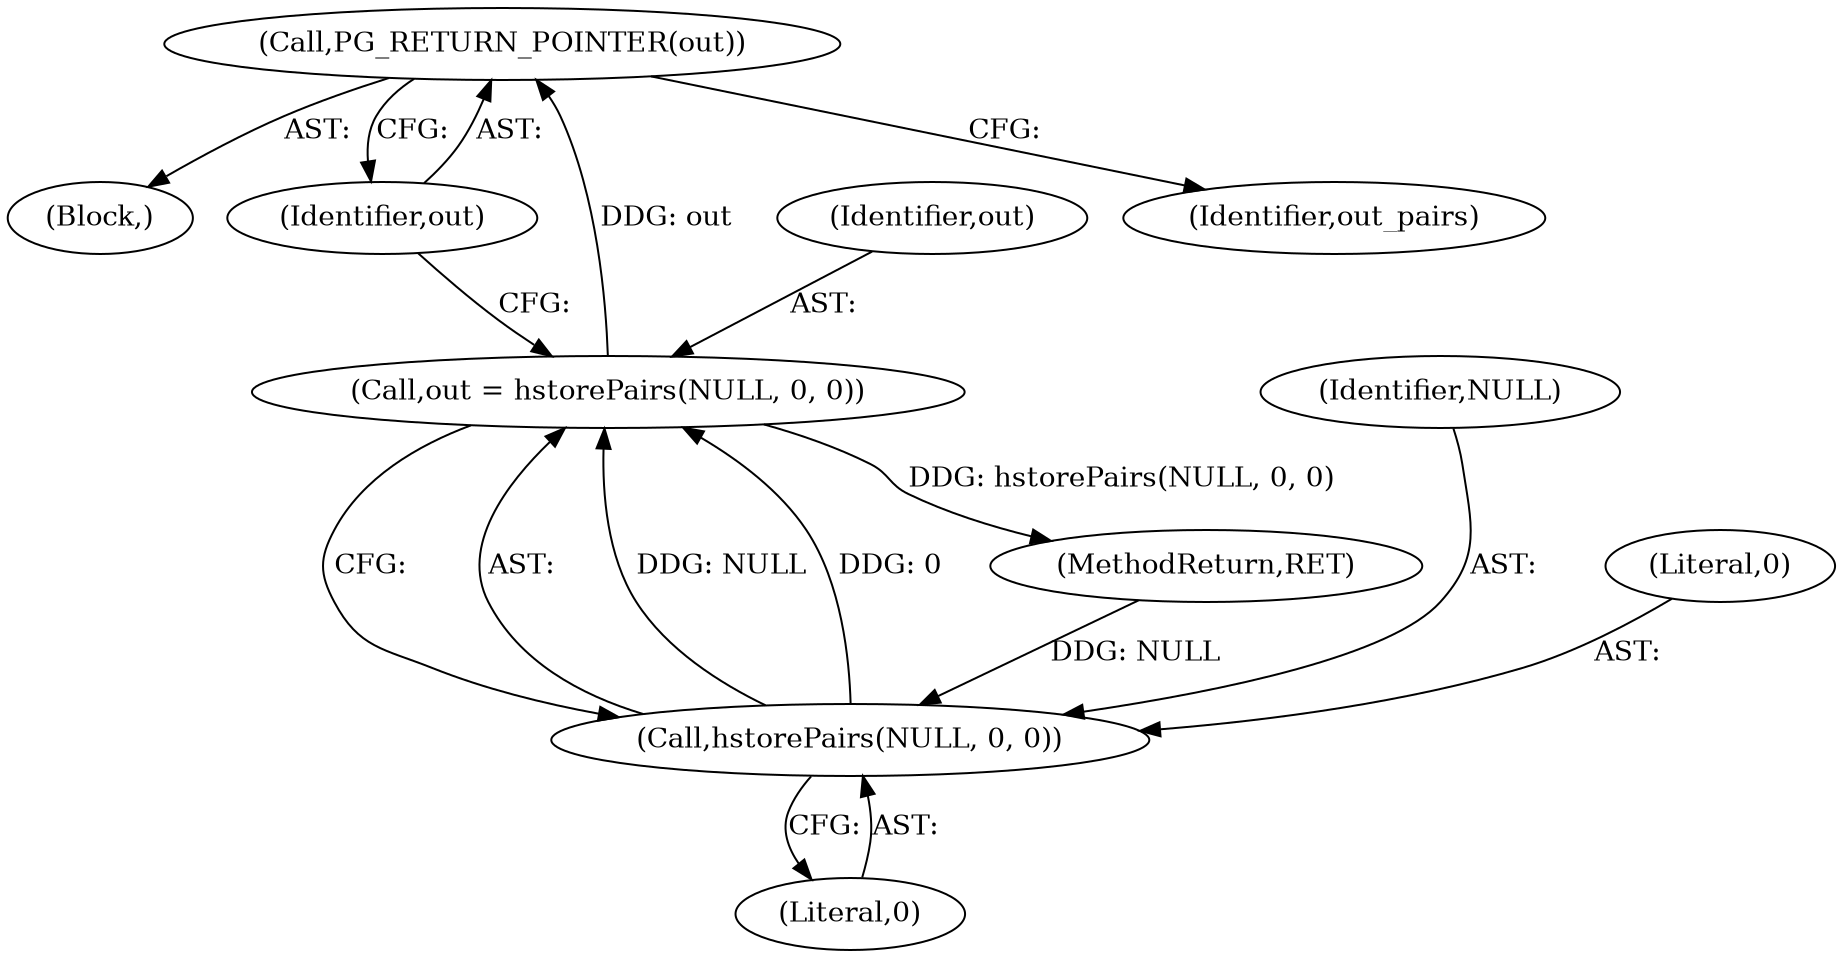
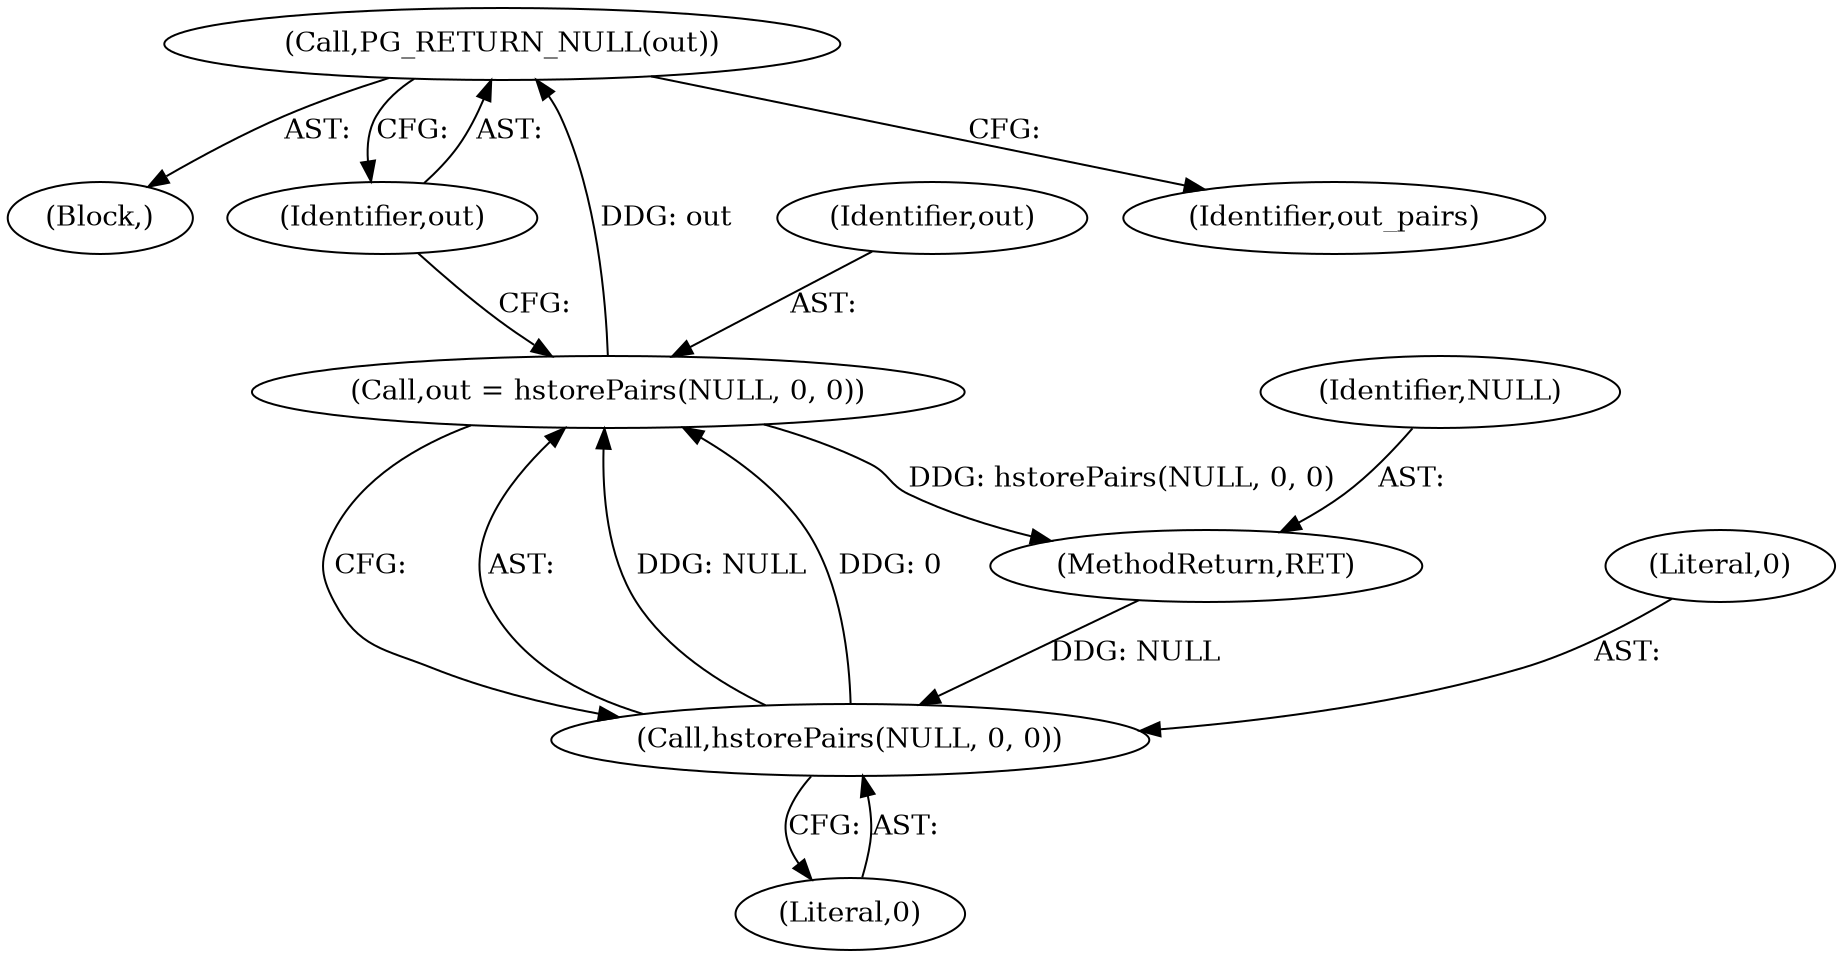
(502, 44) -> (502, 44)
(1357, 650) -> (1360, 481)
